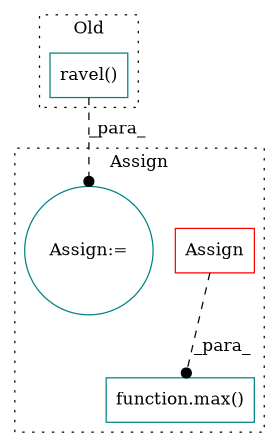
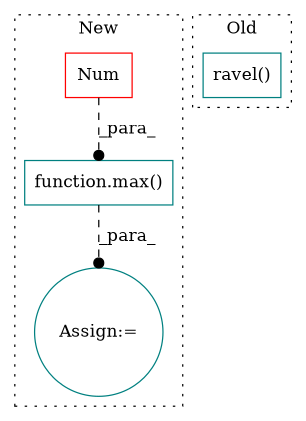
(89, 137) -> (99, 231)
(140, 162) -> (99, 29)
(215, 251) -> (99, 75)
